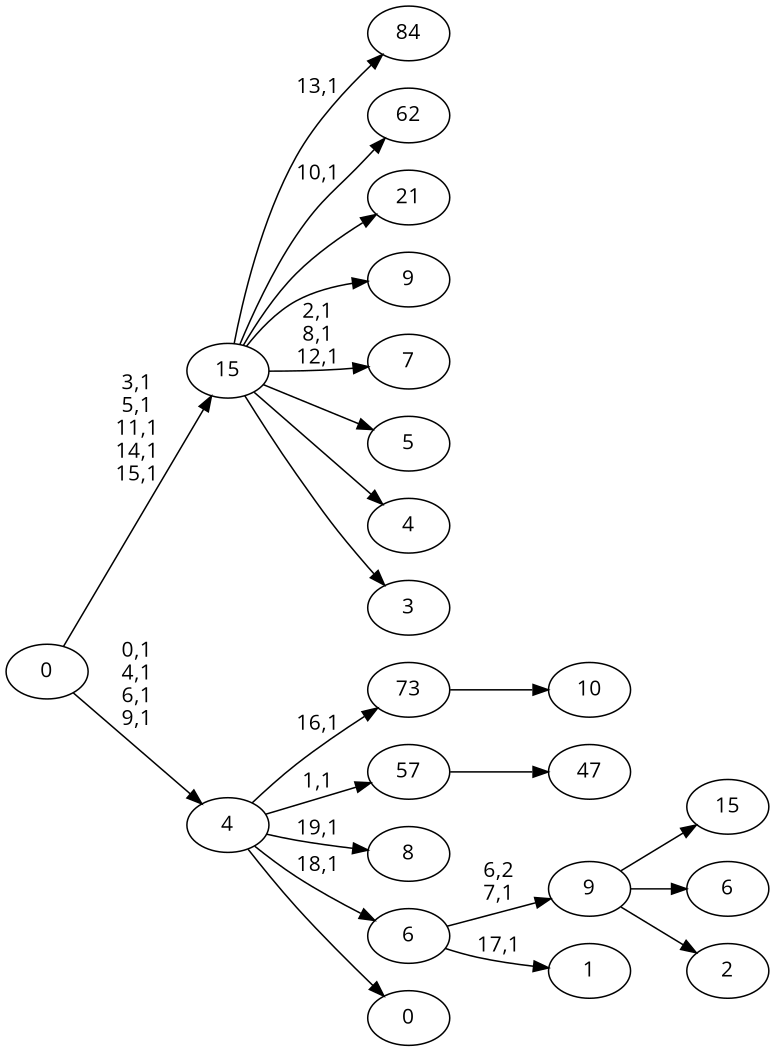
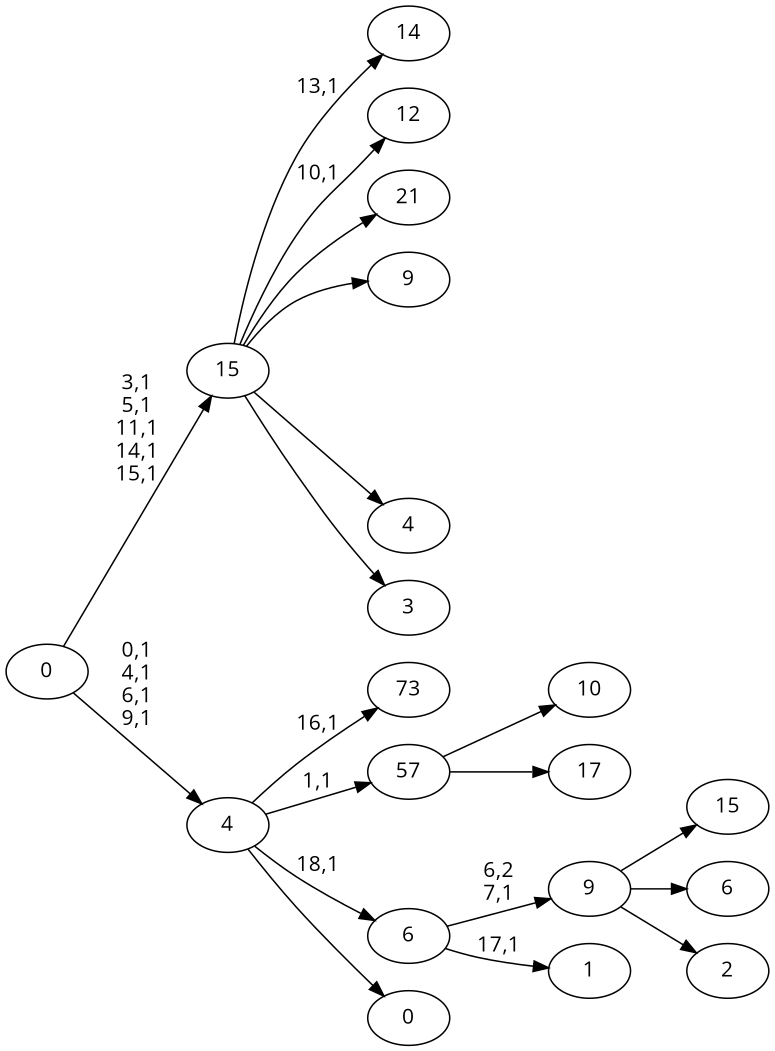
(409, 33) -> (409, 33)
(409, 115) -> (409, 115)
(409, 362) -> none
(409, 444) -> none
(491, 690) -> (492, 734)
(590, 772) -> (590, 772)
(409, 854) -> none
